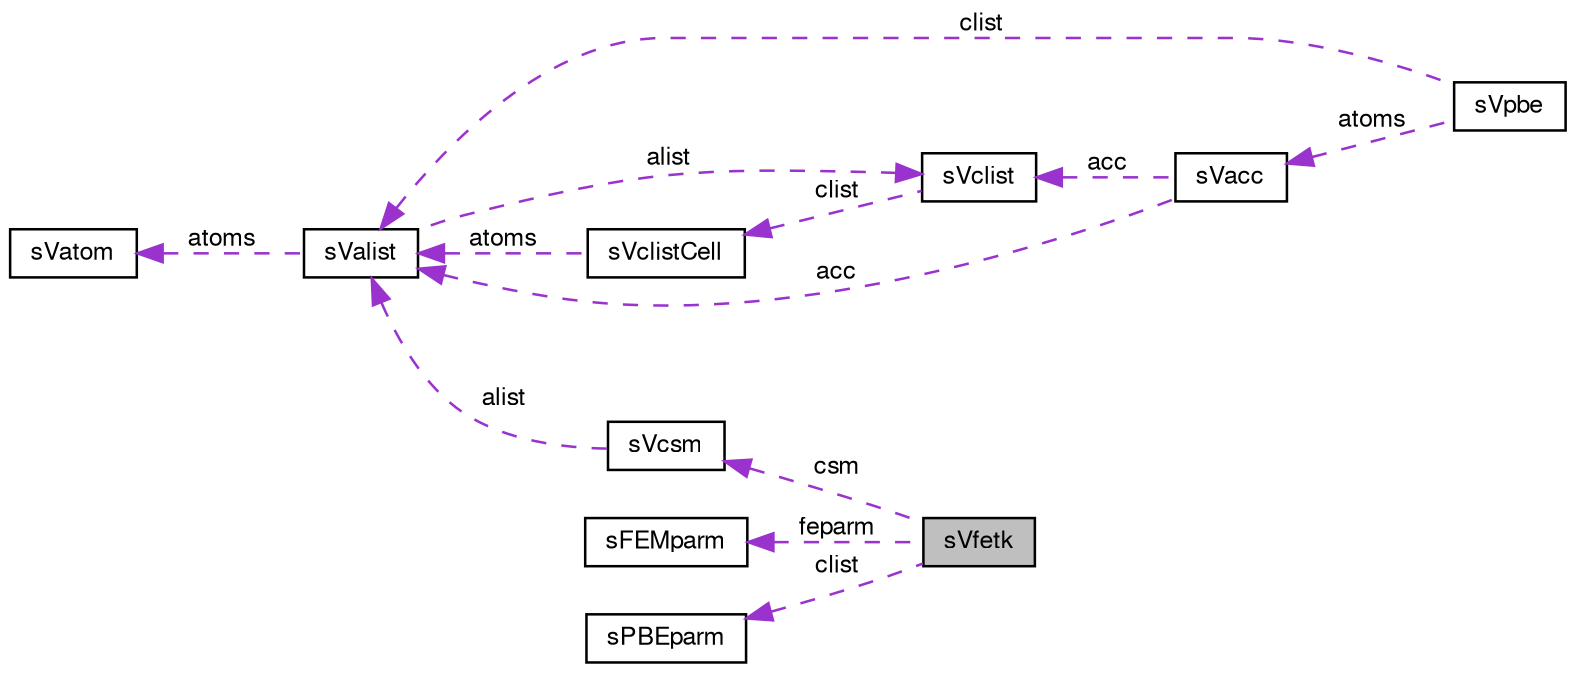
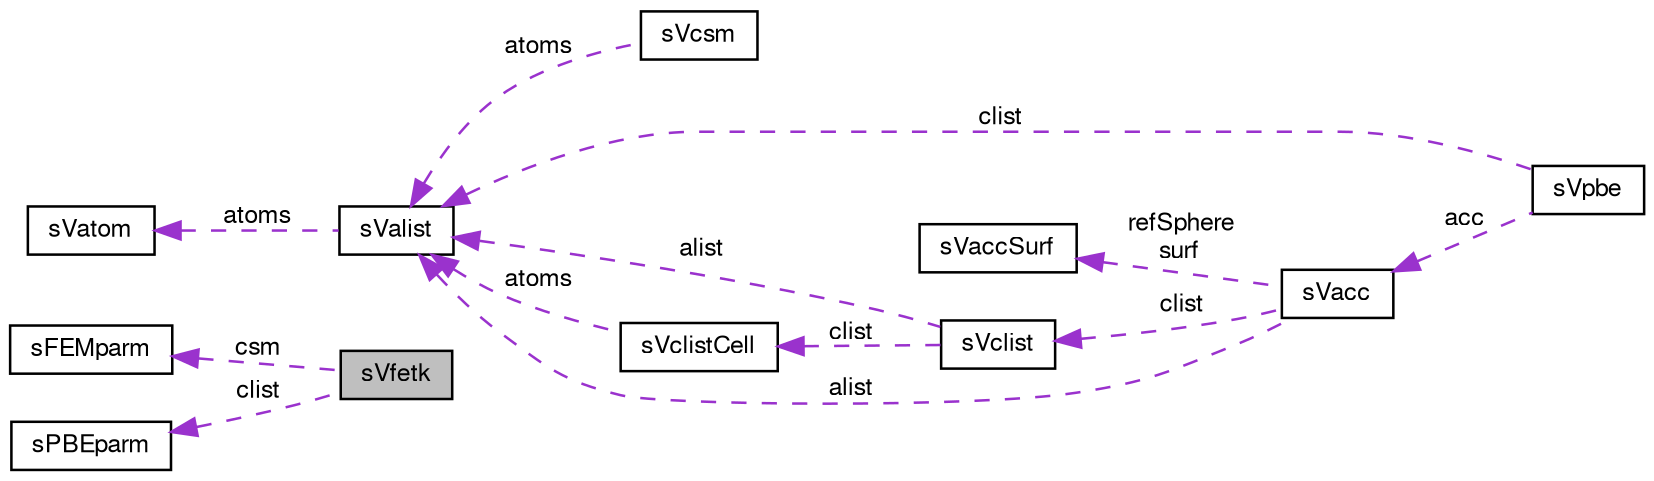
(1371, 120) -> (1463, 219)
(1106, 163) -> (1179, 305)
(655, 177) -> (711, 277)
none -> (998, 248)
(835, 272) -> (849, 389)
(502, 399) -> (537, 47)
(837, 494) -> none
(835, 528) -> (256, 348)
